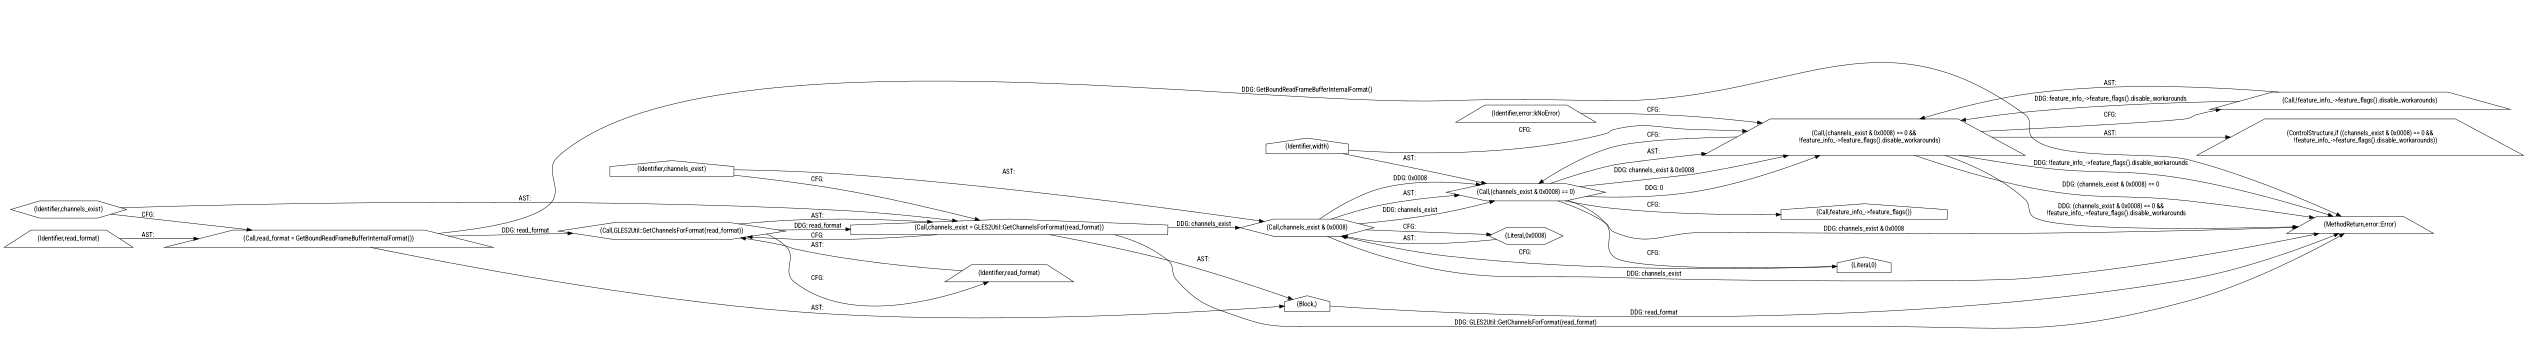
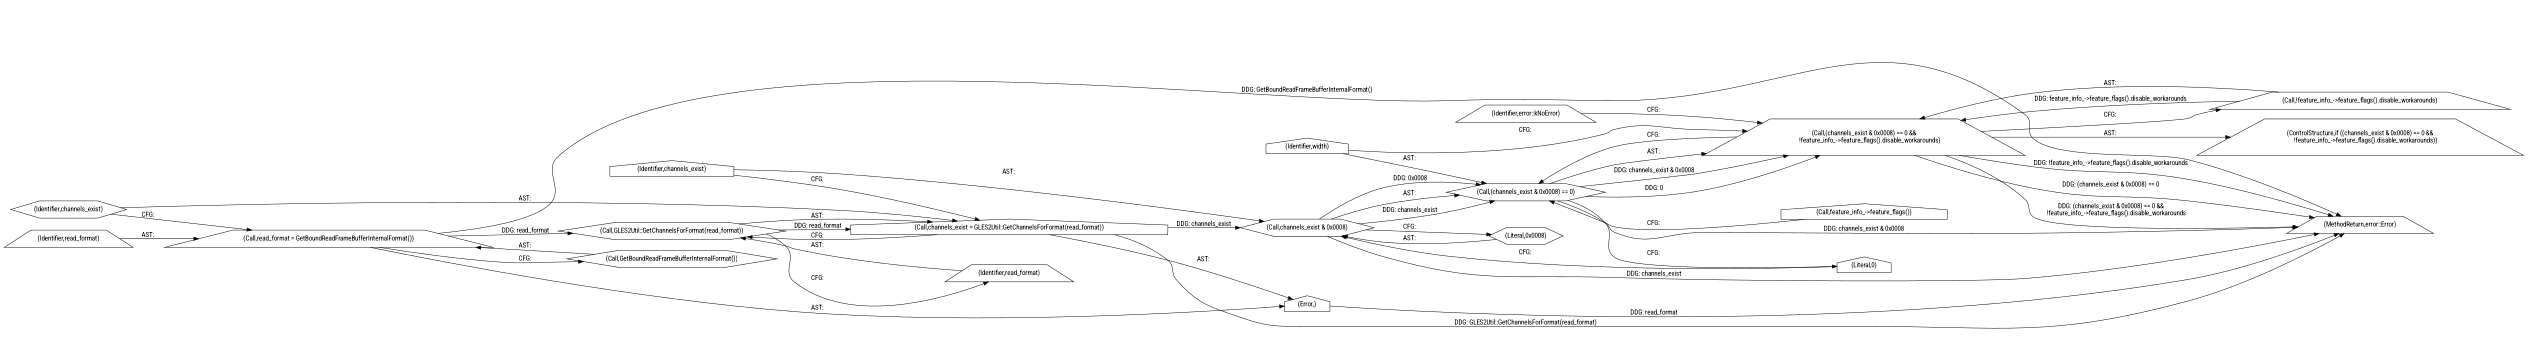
(1670, 213) -> (1677, 229)
none -> (672, 259)
(1307, 304) -> (1307, 304)
